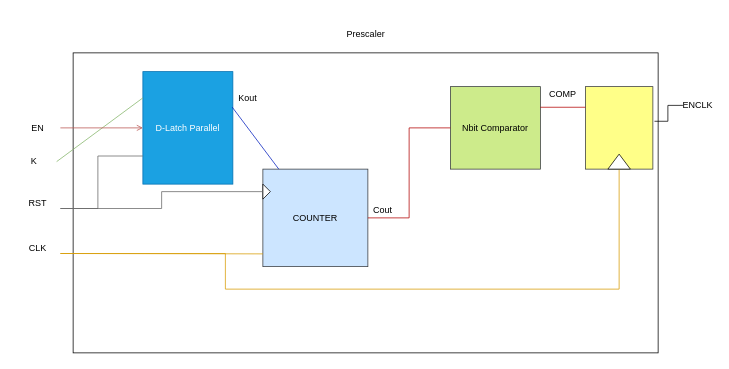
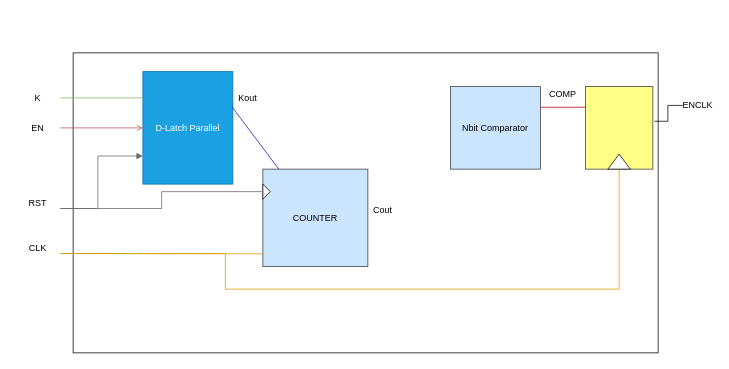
(366, 34) -> none
(495, 128) -> (495, 128)
(138, 156) -> (135, 156)
(34, 162) -> (38, 98)
(409, 173) -> none
